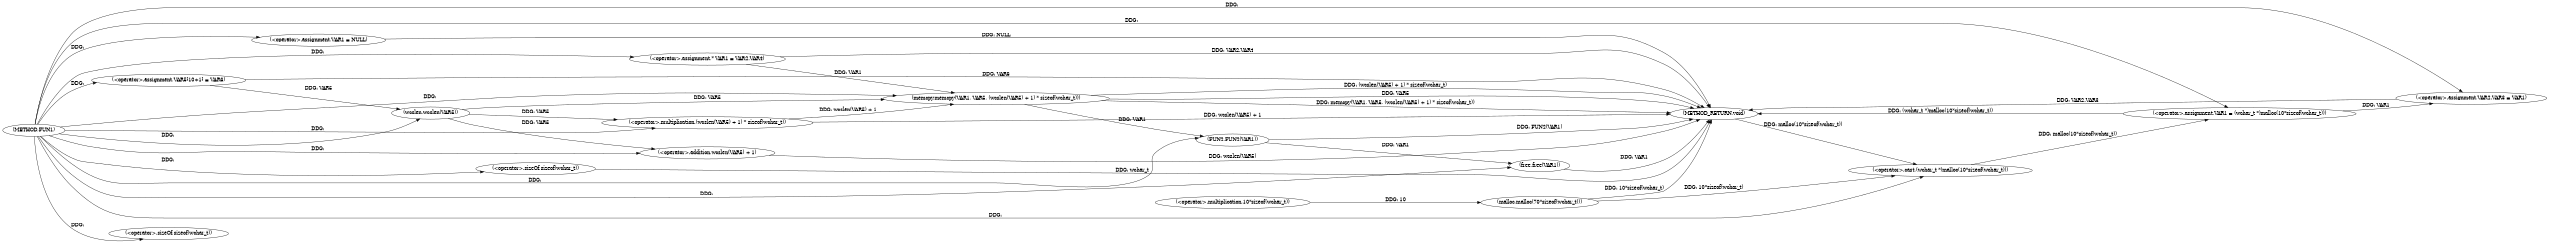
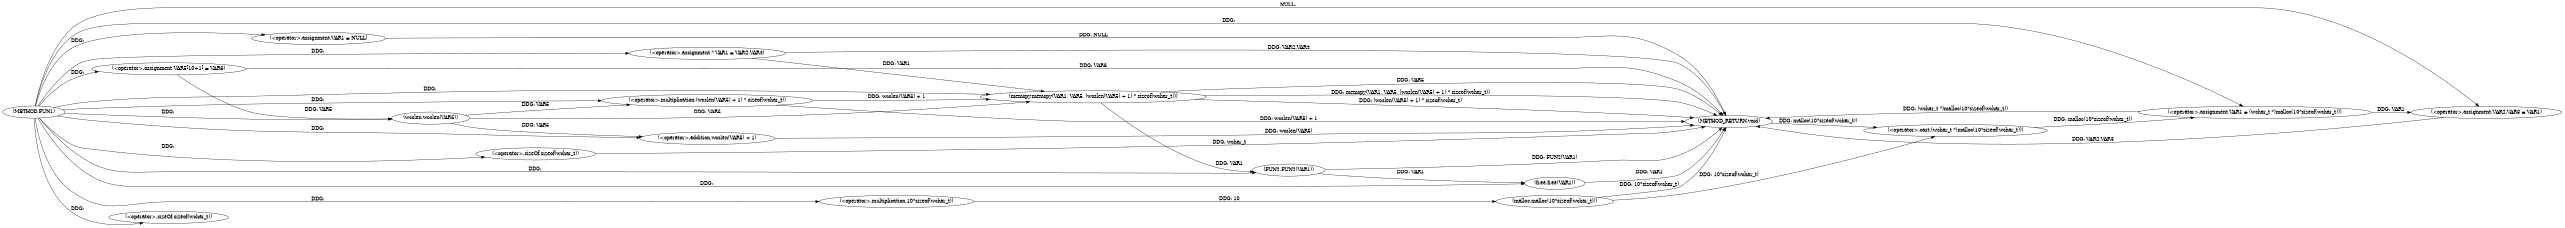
(1233, 5) -> (1289, 5)
(1540, 202) -> (1555, 201)
(963, 218) -> (400, 202)
